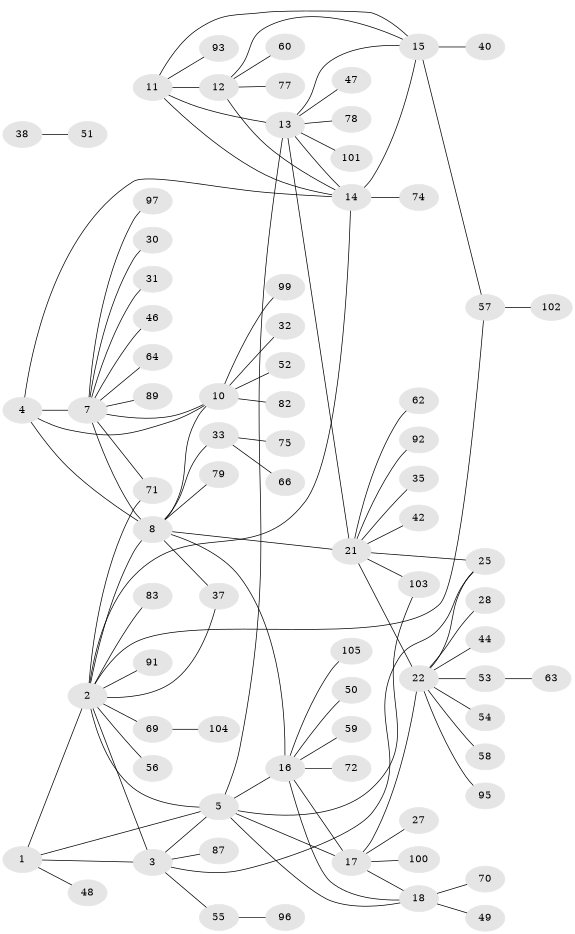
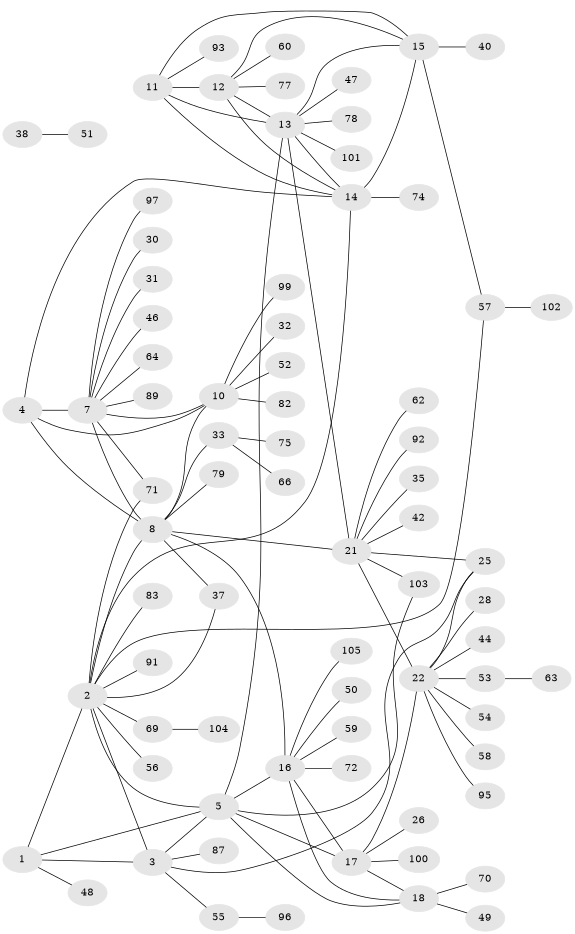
none -> (252, 106)
(419, 821) -> (419, 821)
